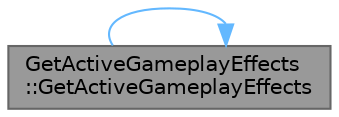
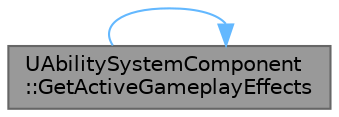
(169, 77) -> (169, 77)
